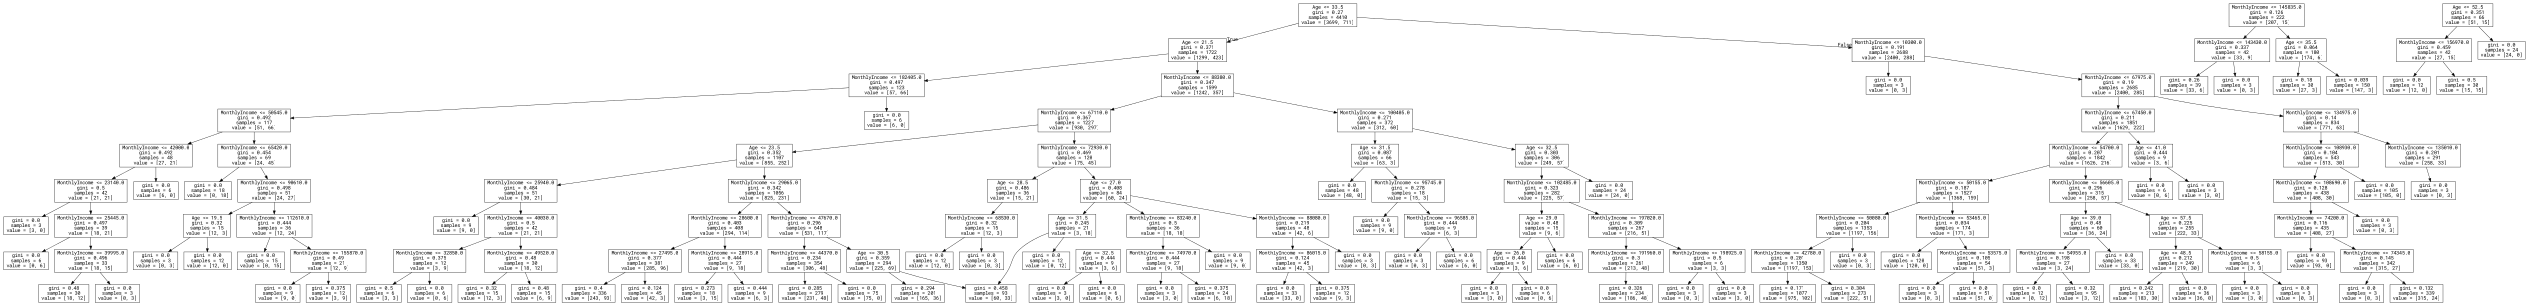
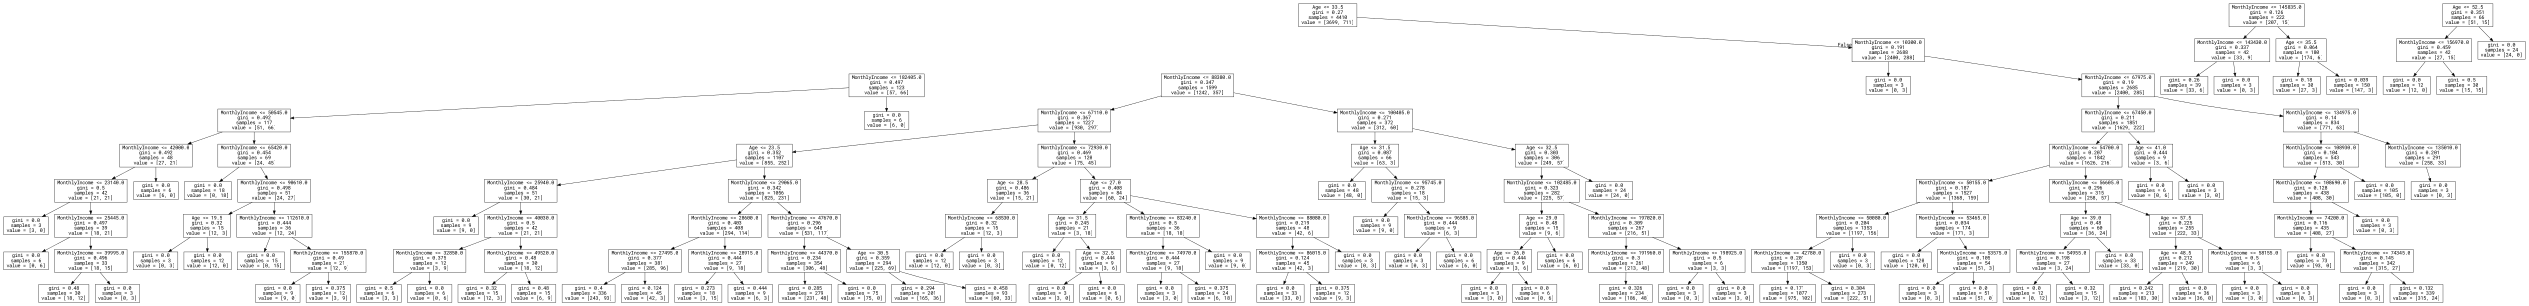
(1197, 50) -> none
(1542, 226) -> (1542, 226)
(1018, 251) -> (1084, 242)
(2311, 261) -> (2311, 261)
(2080, 293) -> (2080, 293)
